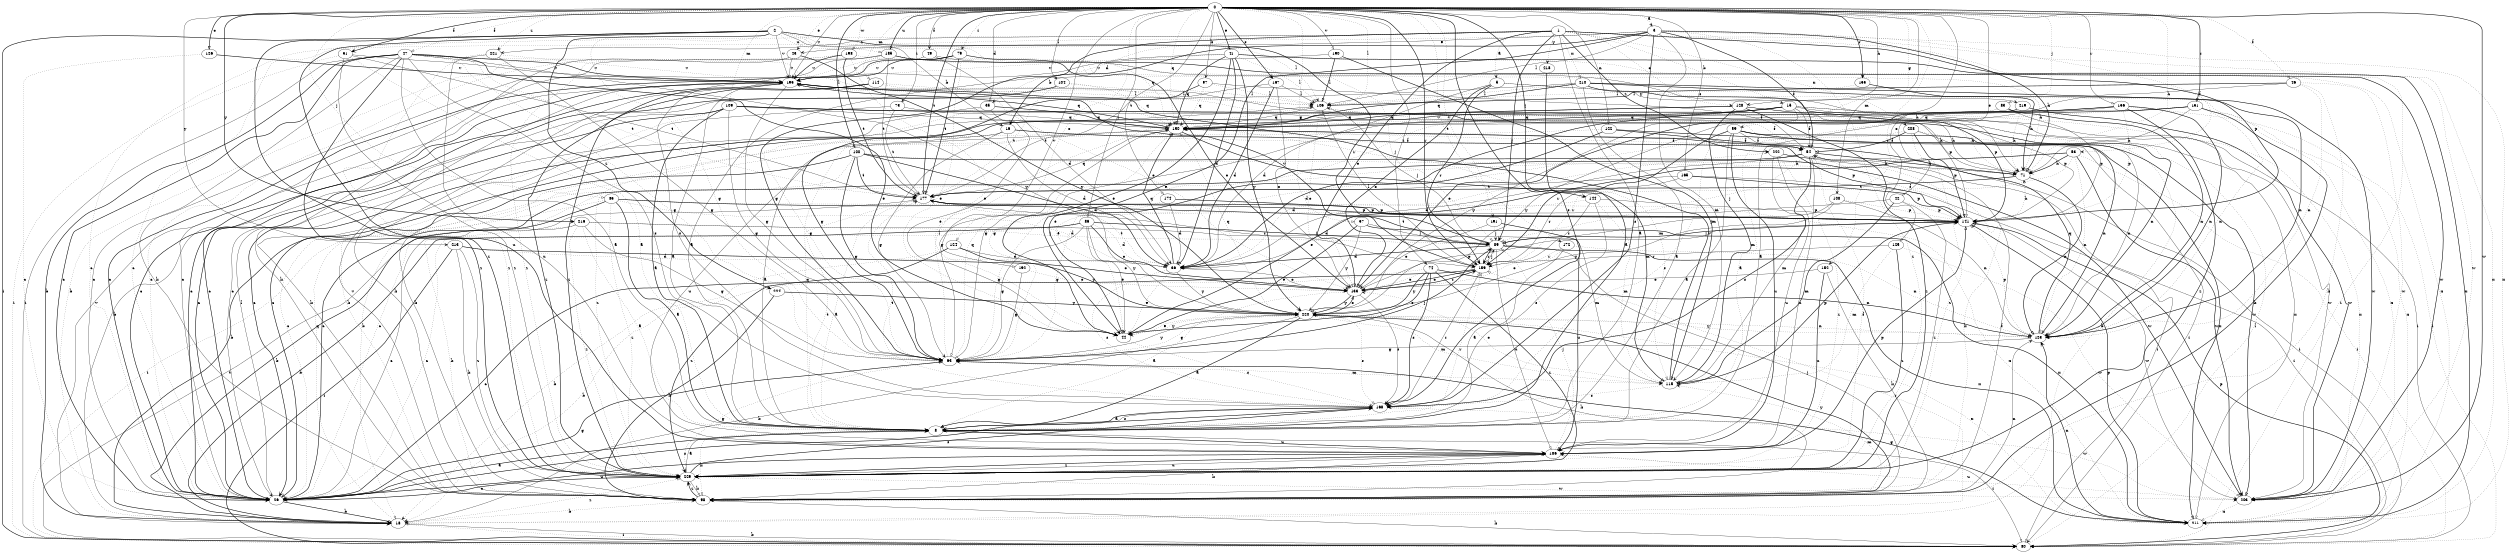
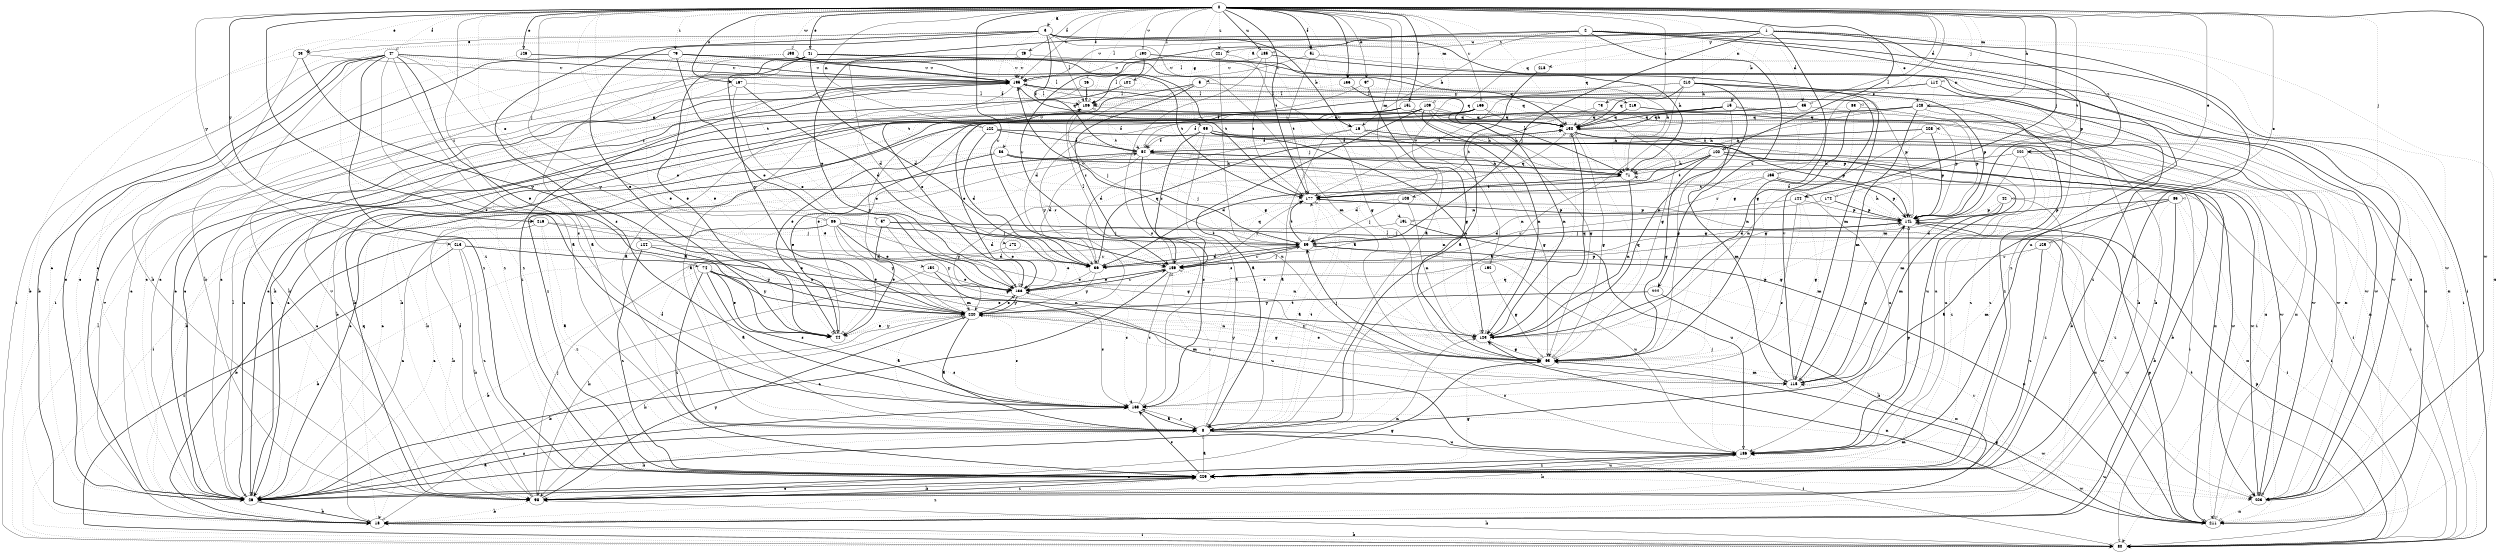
(1571, 196) -> (1592, 216)
